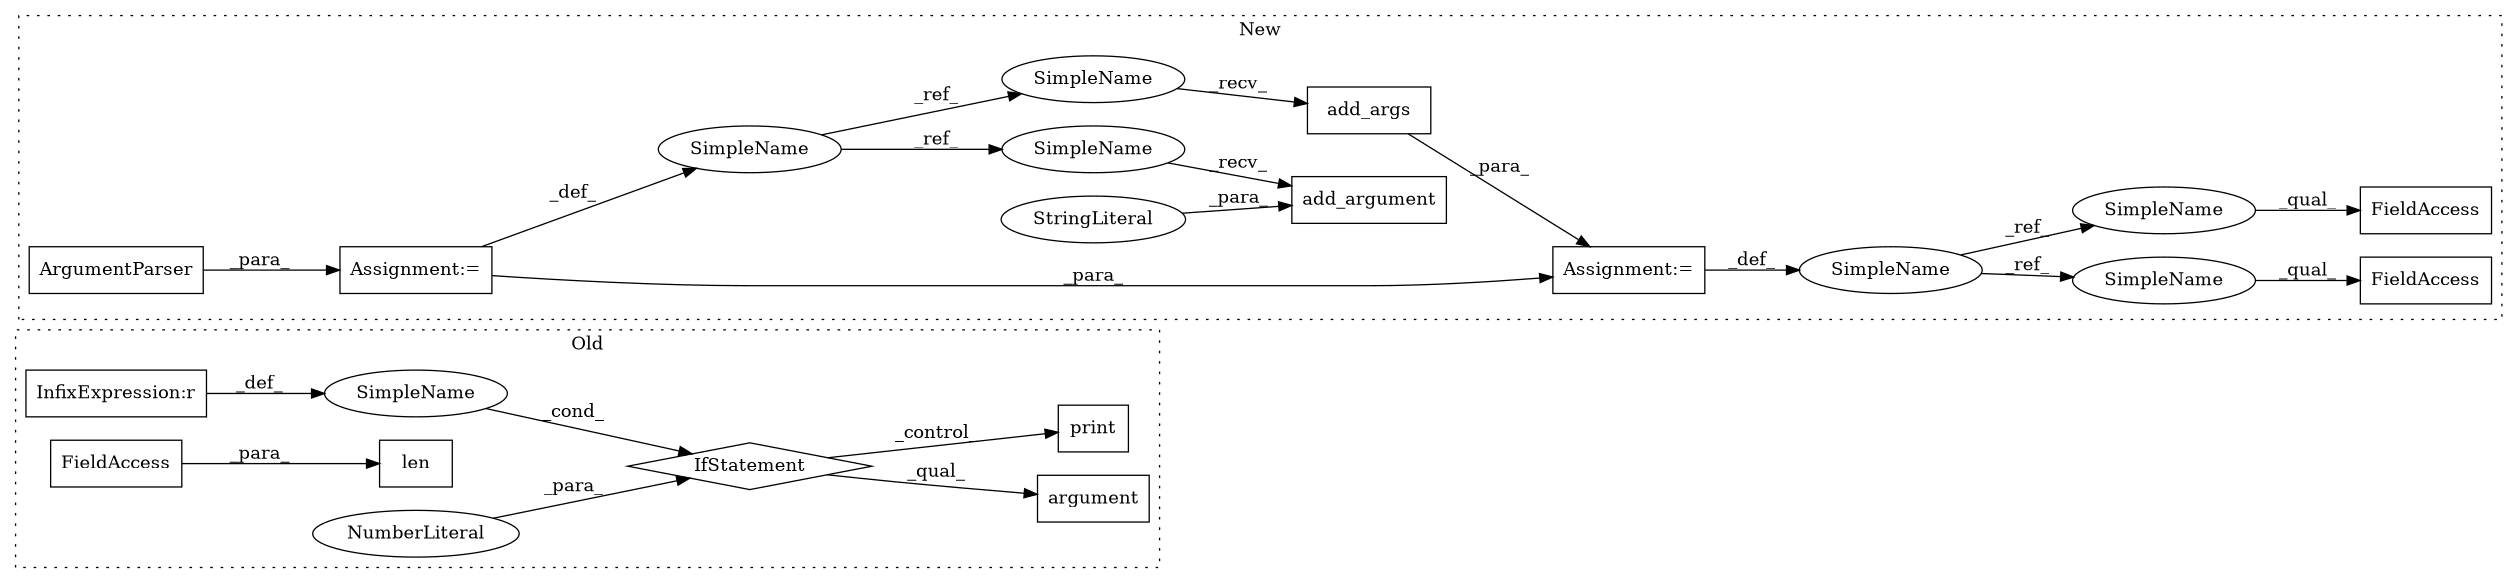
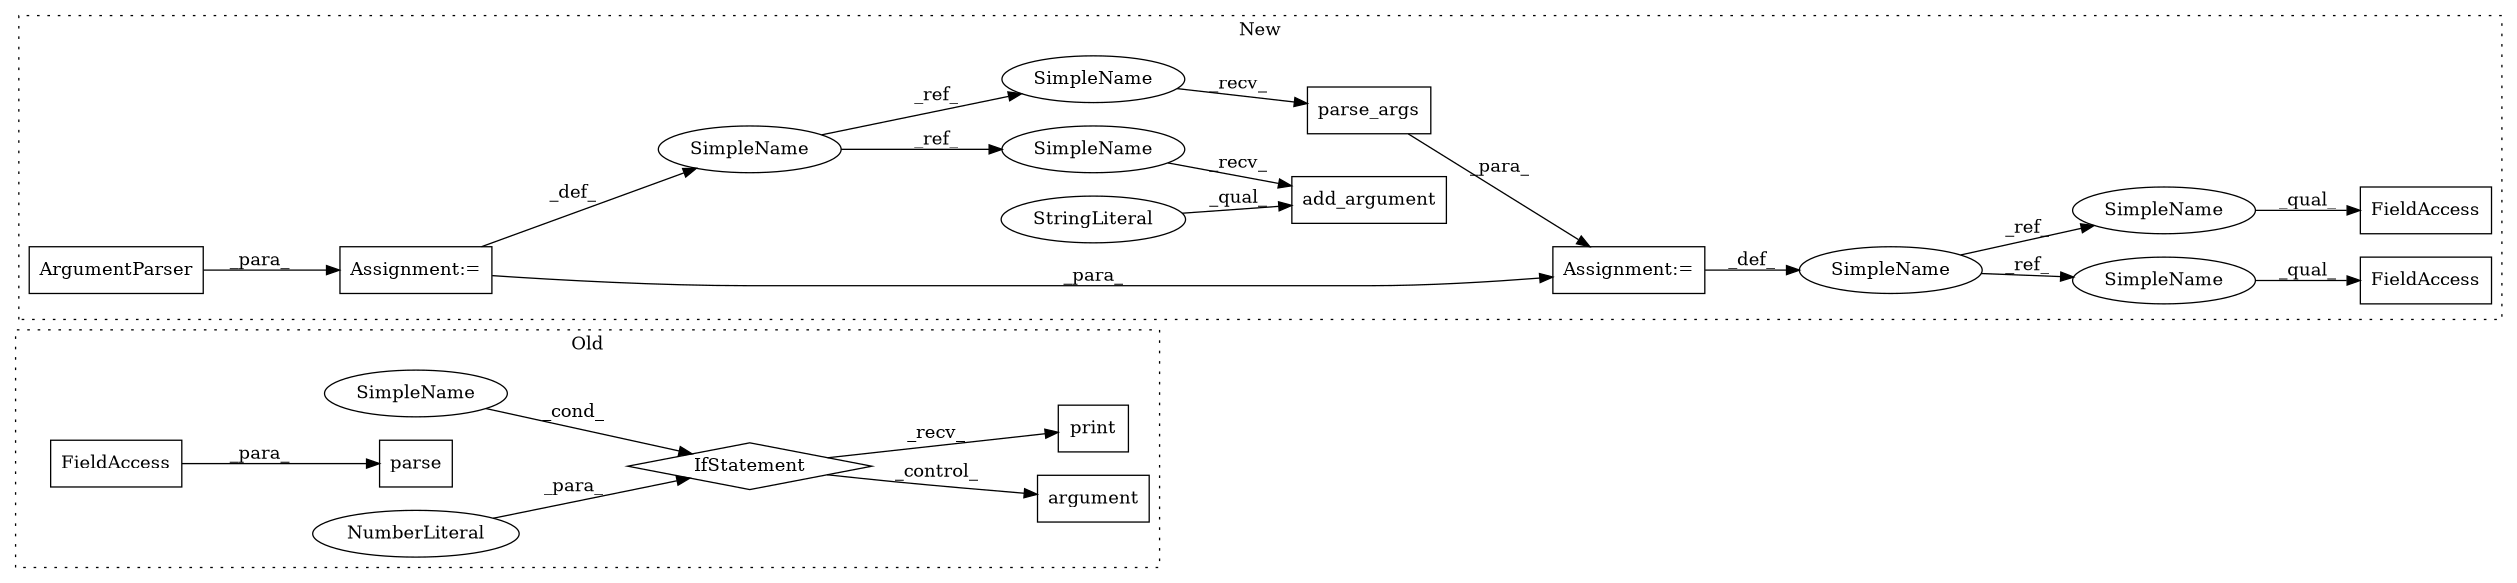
(1369, 110) -> (1369, 110)
(1239, 198) -> (1239, 198)
(116, 393) -> none
(936, 433) -> (936, 433)
(416, 464) -> (416, 464)
(936, 472) -> (936, 472)
